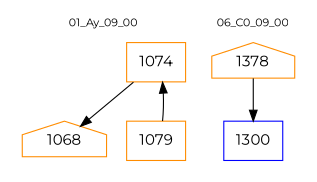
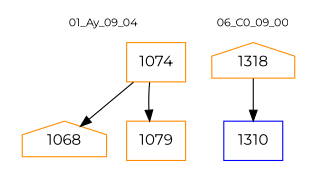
(104, 23) -> (104, 23)
(253, 62) -> (253, 62)
(163, 107) -> (149, 96)
(253, 141) -> (253, 141)
